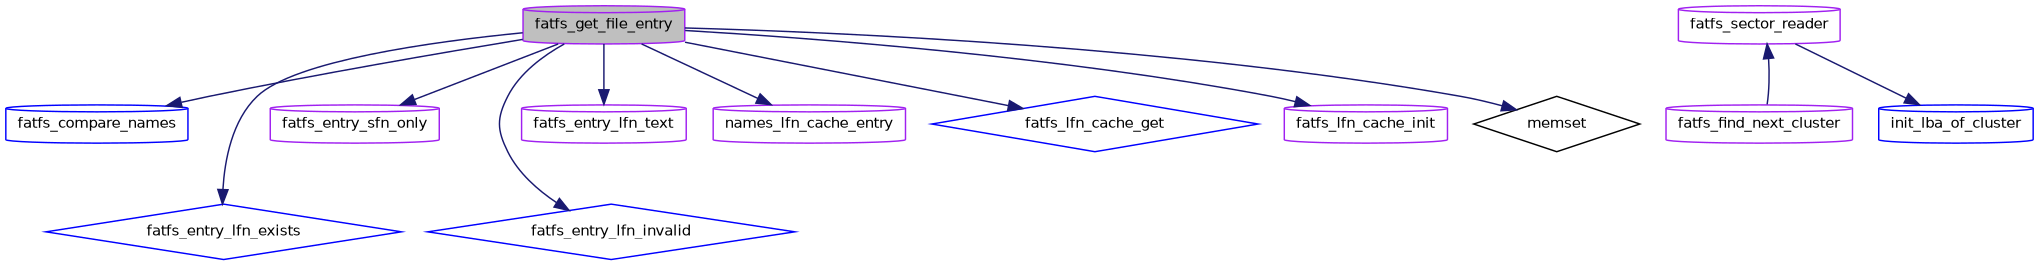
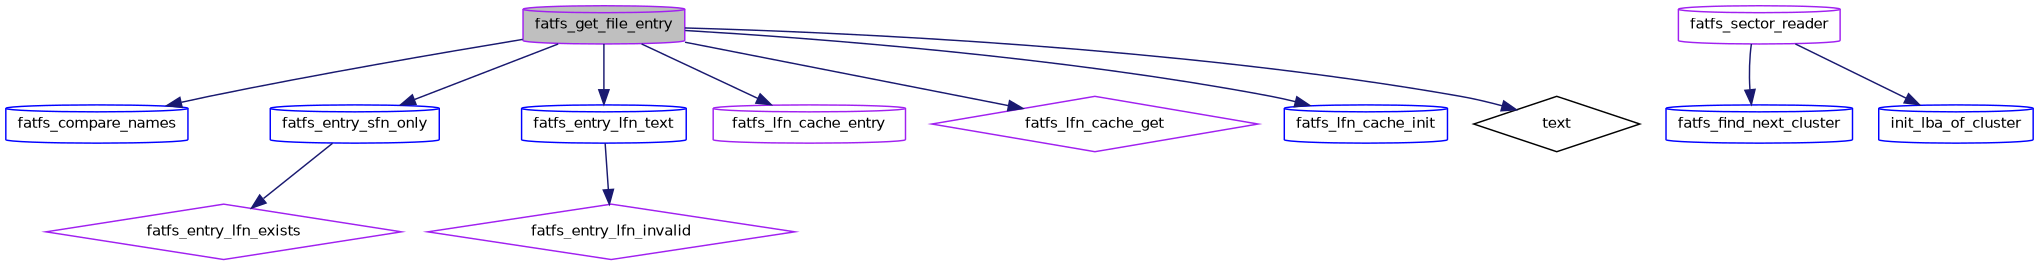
(337, 62) -> (298, 171)
(1769, 82) -> (1750, 67)
(500, 121) -> (607, 166)
(355, 124) -> (355, 124)
(604, 124) -> (604, 124)
(809, 124) -> (809, 124)
(1095, 124) -> (1095, 124)
(1366, 124) -> (1366, 124)
(1557, 124) -> (1557, 124)
(1759, 124) -> (1759, 124)
(224, 232) -> (224, 232)
(611, 232) -> (611, 232)
